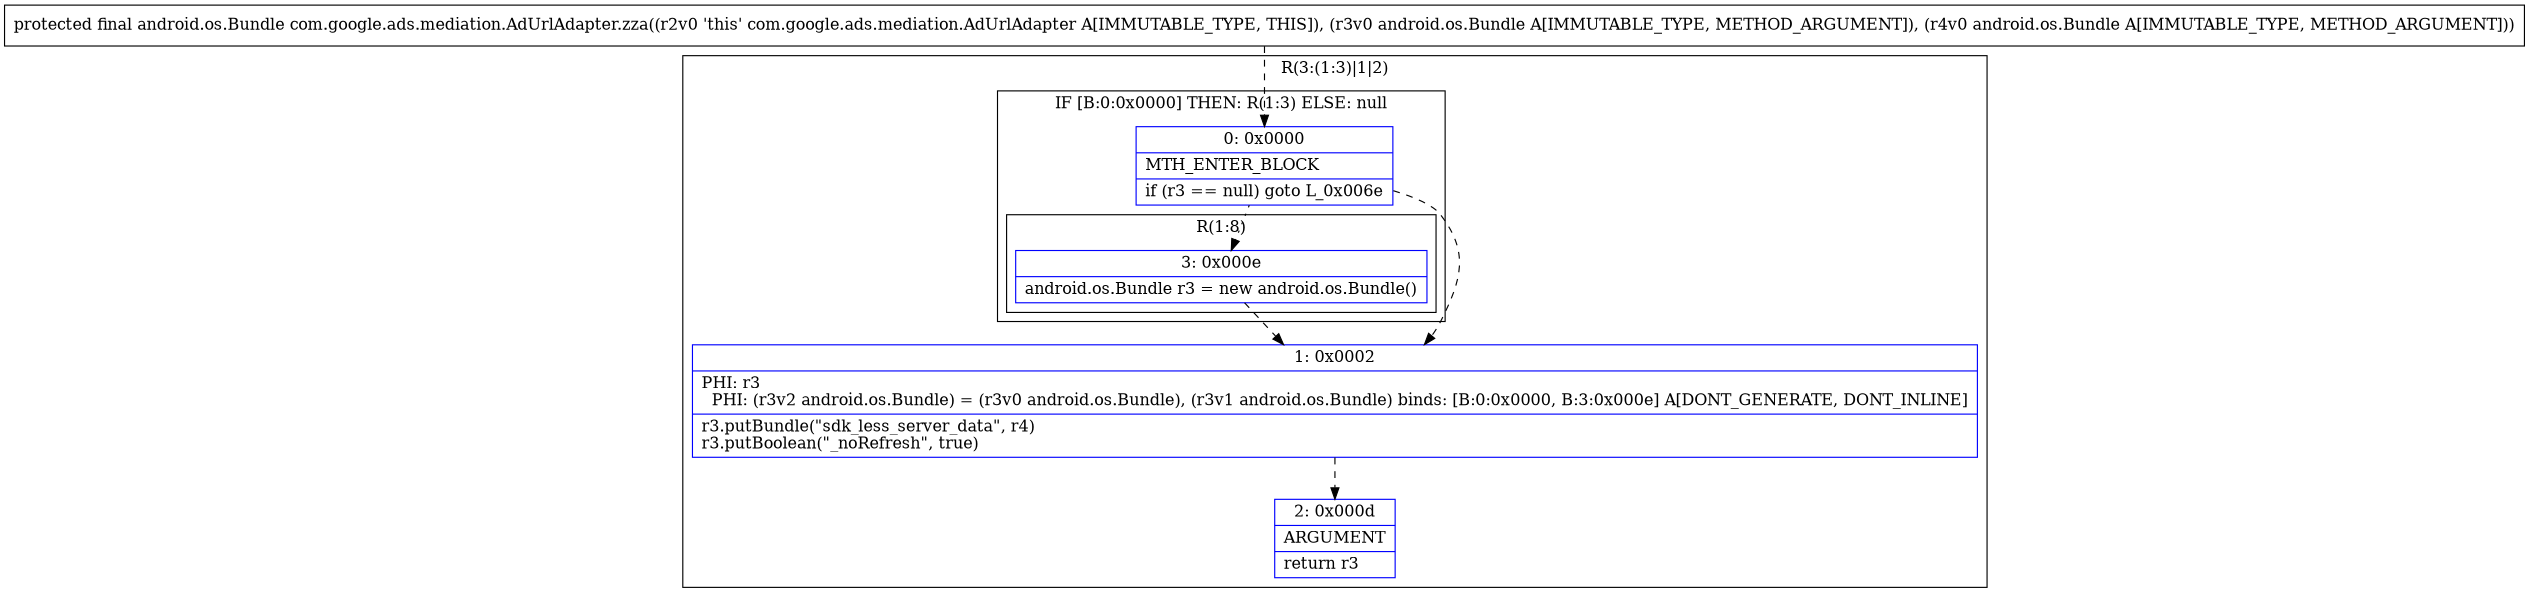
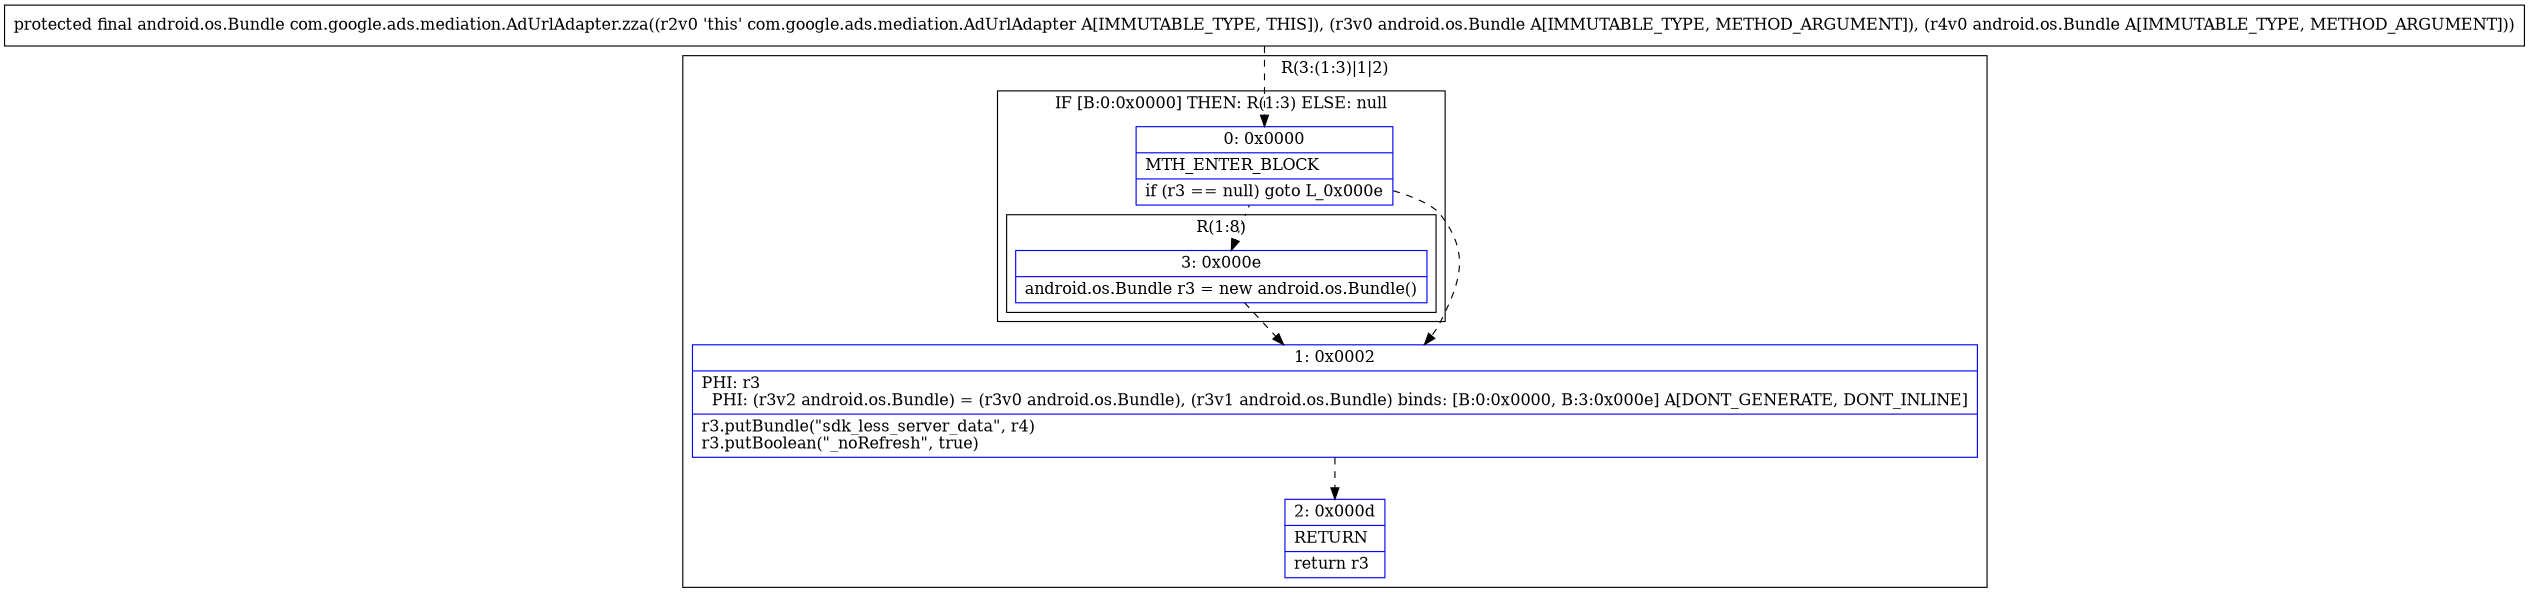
(1264, 191) -> (1264, 191)
(1335, 538) -> (1331, 538)
